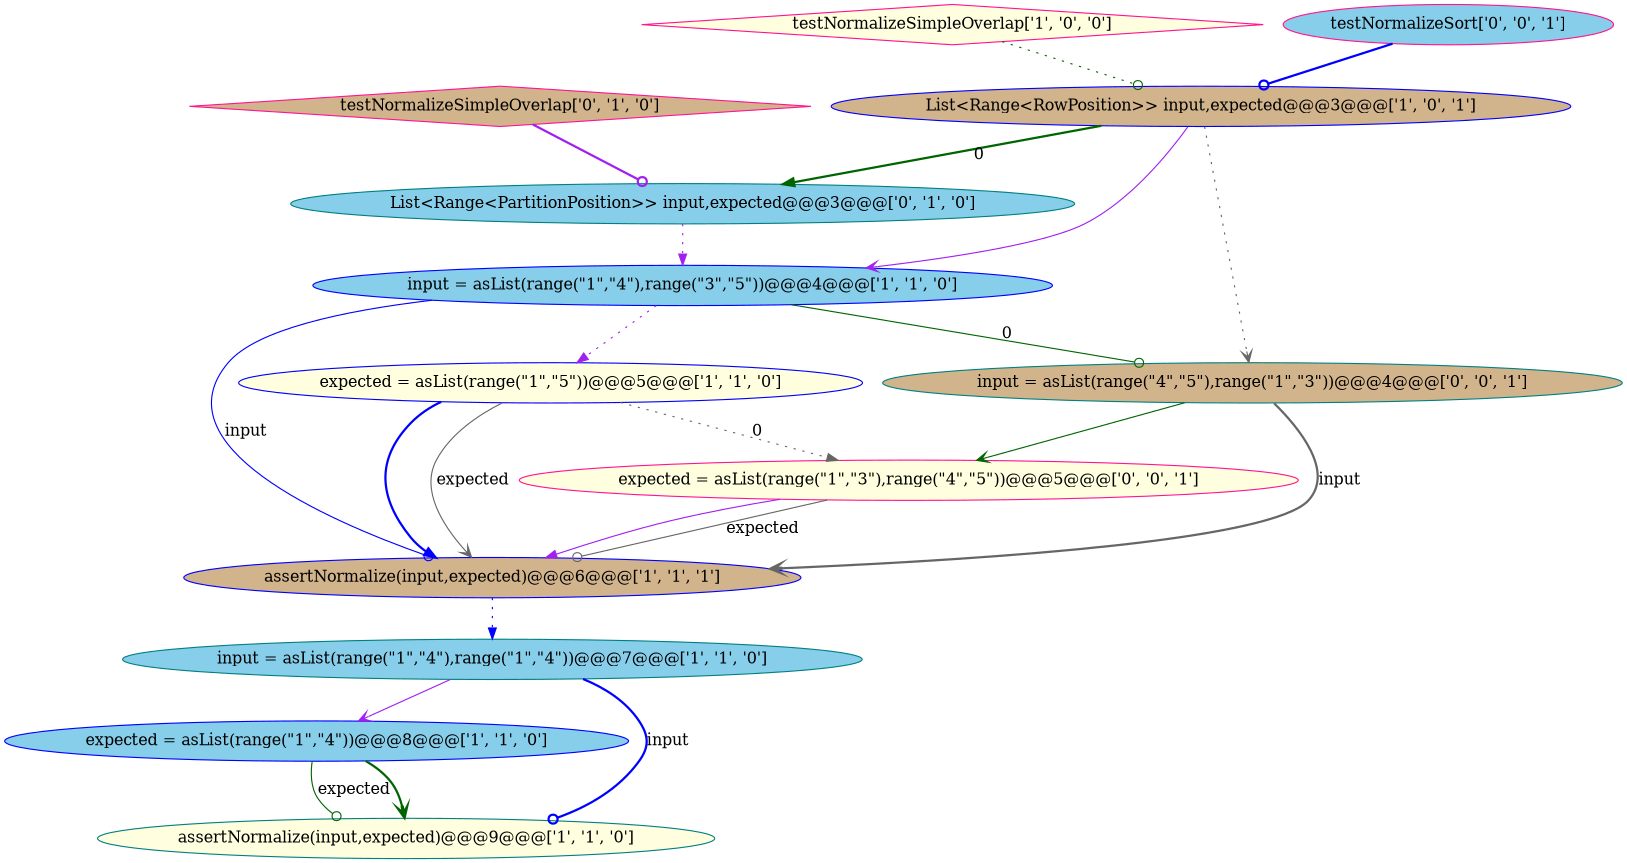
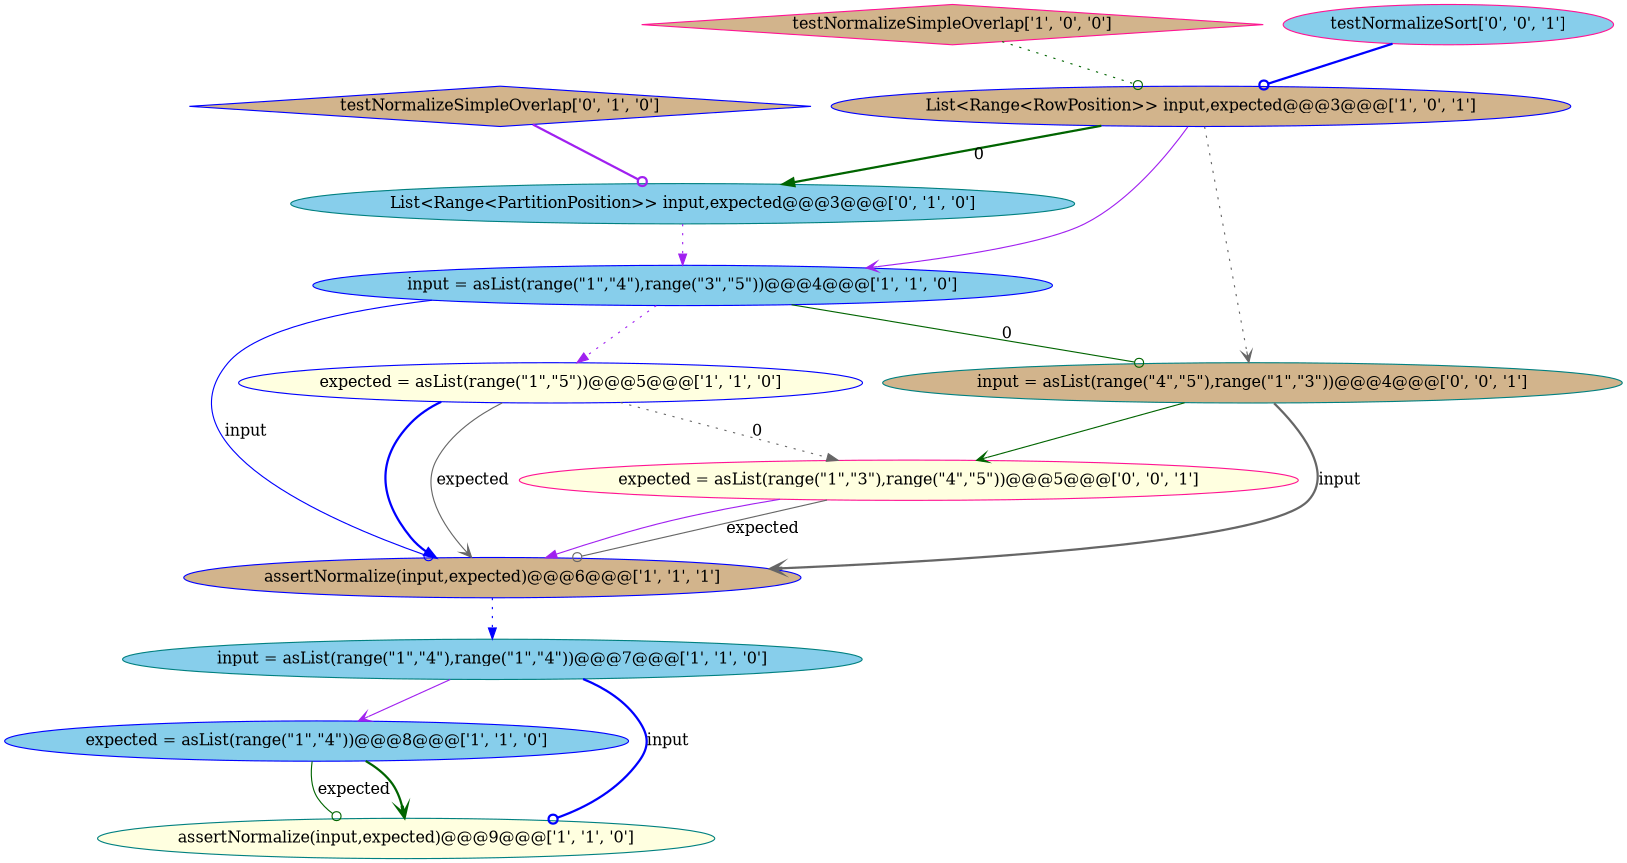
(952, 25) -> (952, 25)
(500, 106) -> (500, 106)
